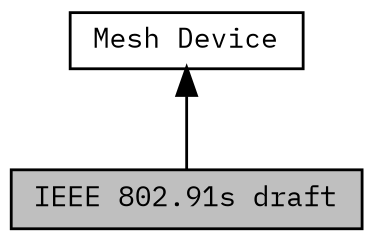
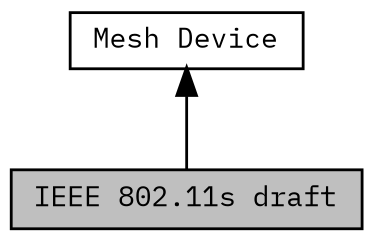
(187, 199) -> (187, 199)
